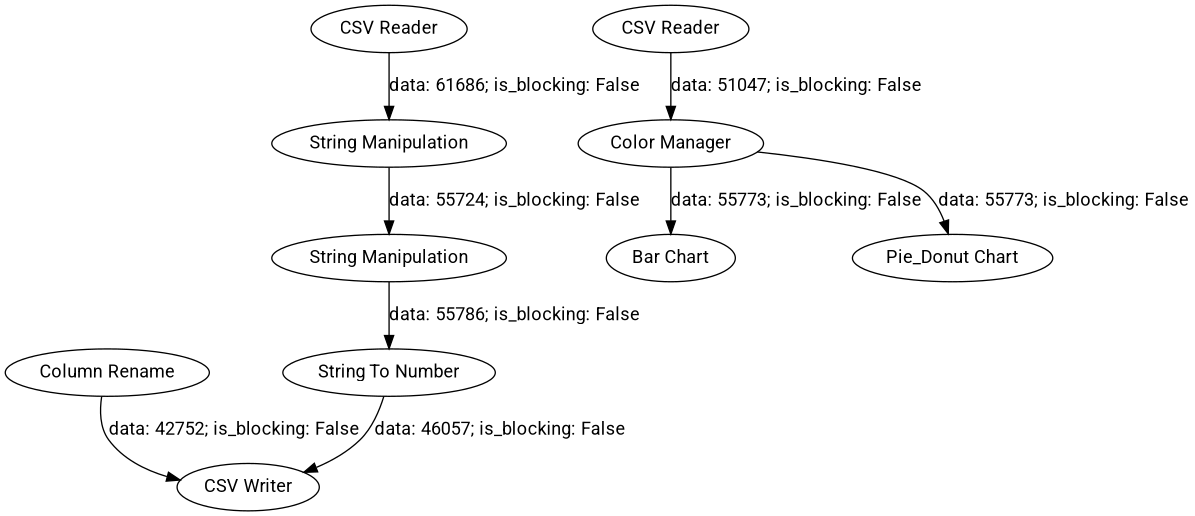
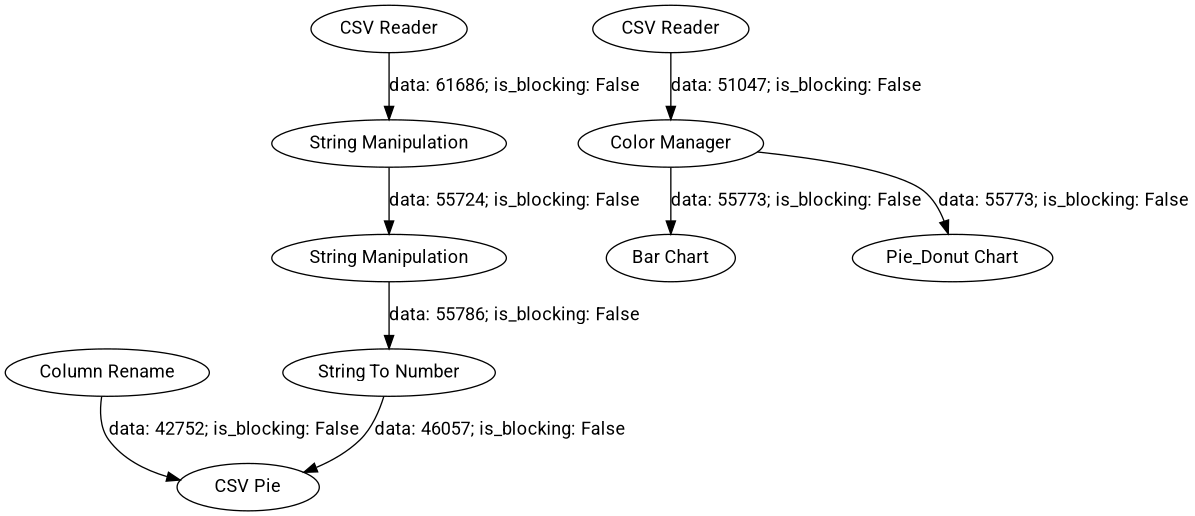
(248, 487) -> (248, 487)
